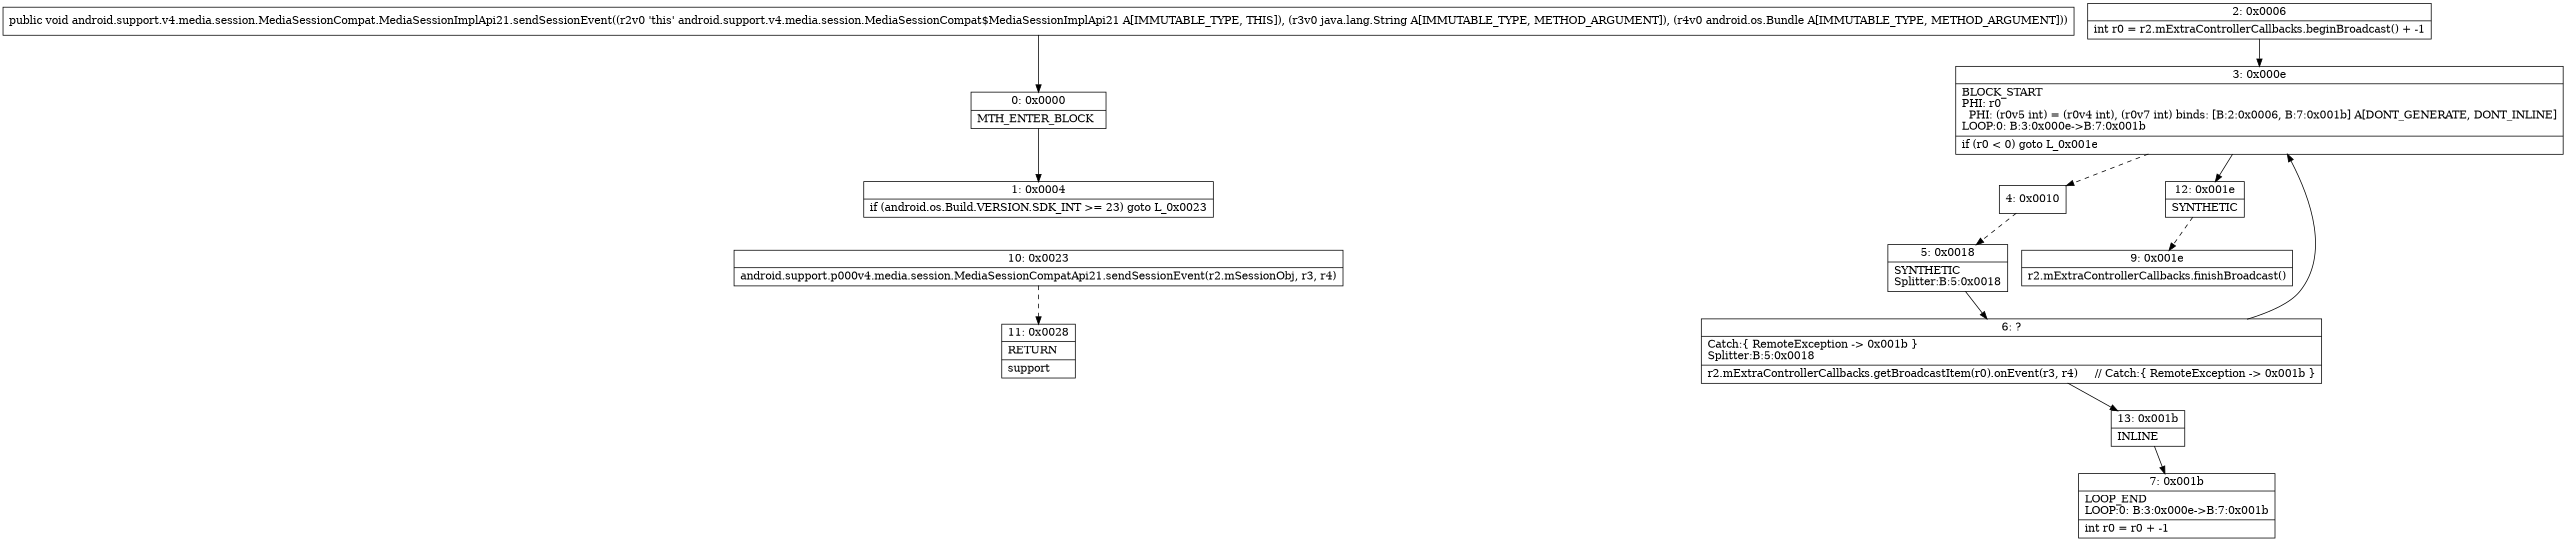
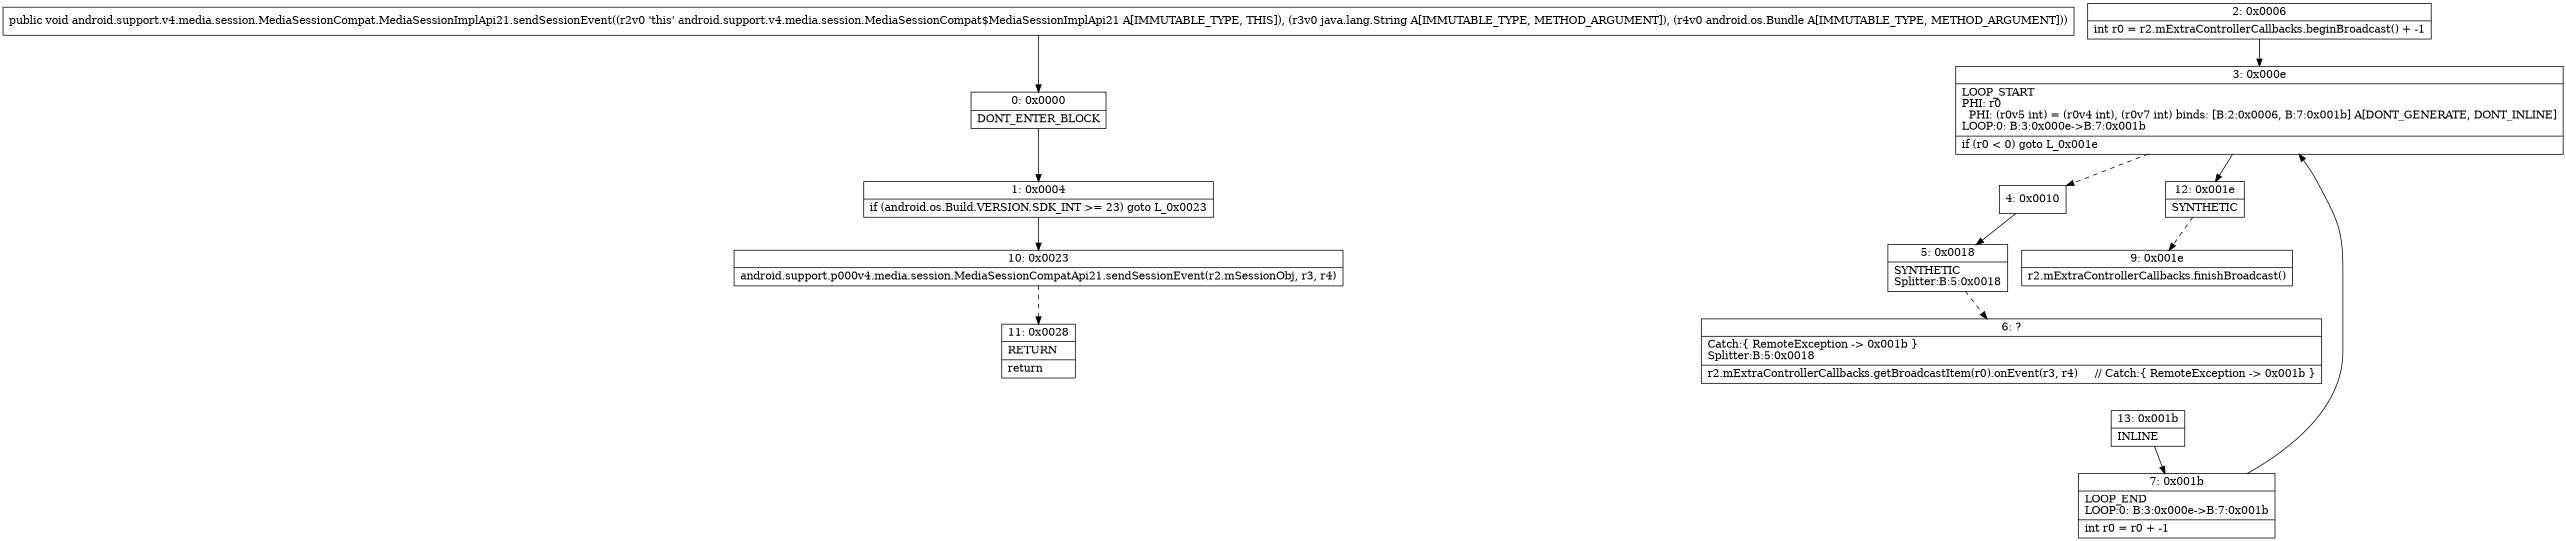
(2002, 93) -> (1998, 93)
(1036, 119) -> (1039, 119)
(1999, 227) -> (1999, 227)
none -> (1039, 230)
(2314, 256) -> (2343, 333)
(1974, 302) -> (1974, 302)
(1029, 369) -> (1025, 369)
(2089, 395) -> none
